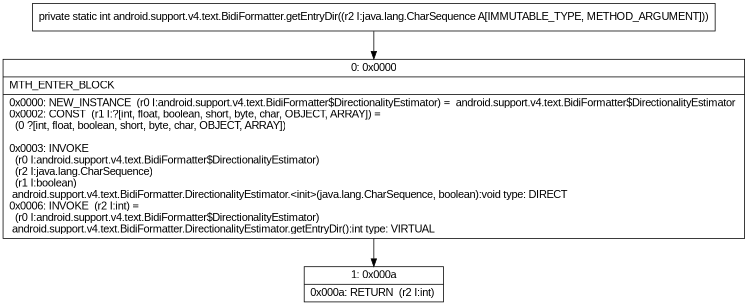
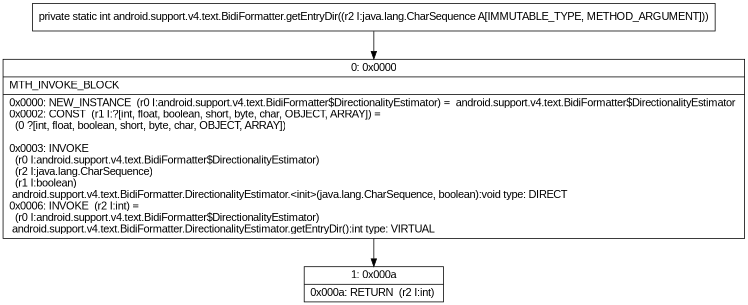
(62, 85) -> (64, 85)
